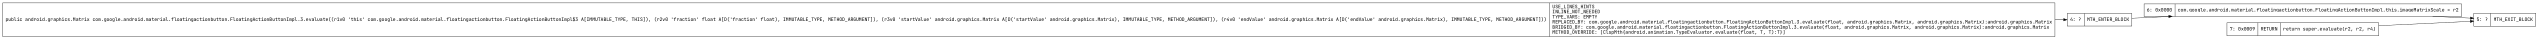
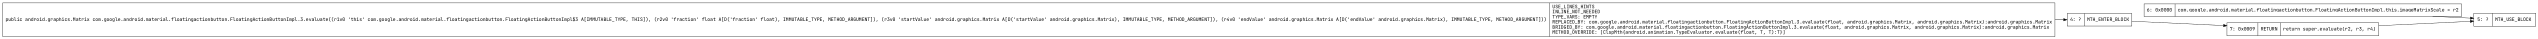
(2150, 17) -> (2178, 23)
(2513, 20) -> (2513, 20)
(2330, 29) -> (2330, 29)
